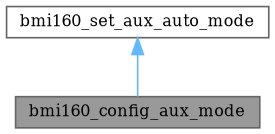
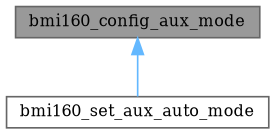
(138, 76) -> (138, 76)
